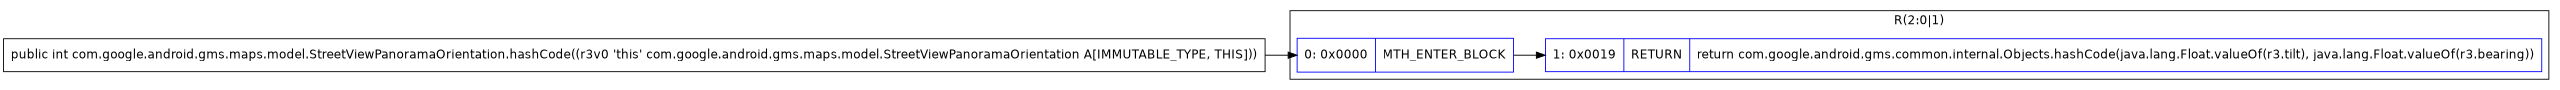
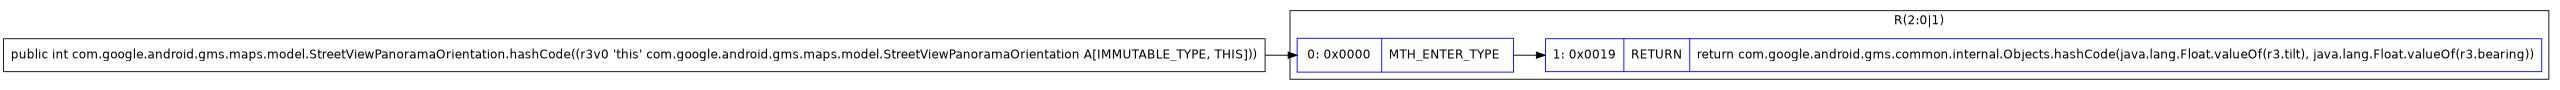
(1444, 55) -> (1444, 55)
